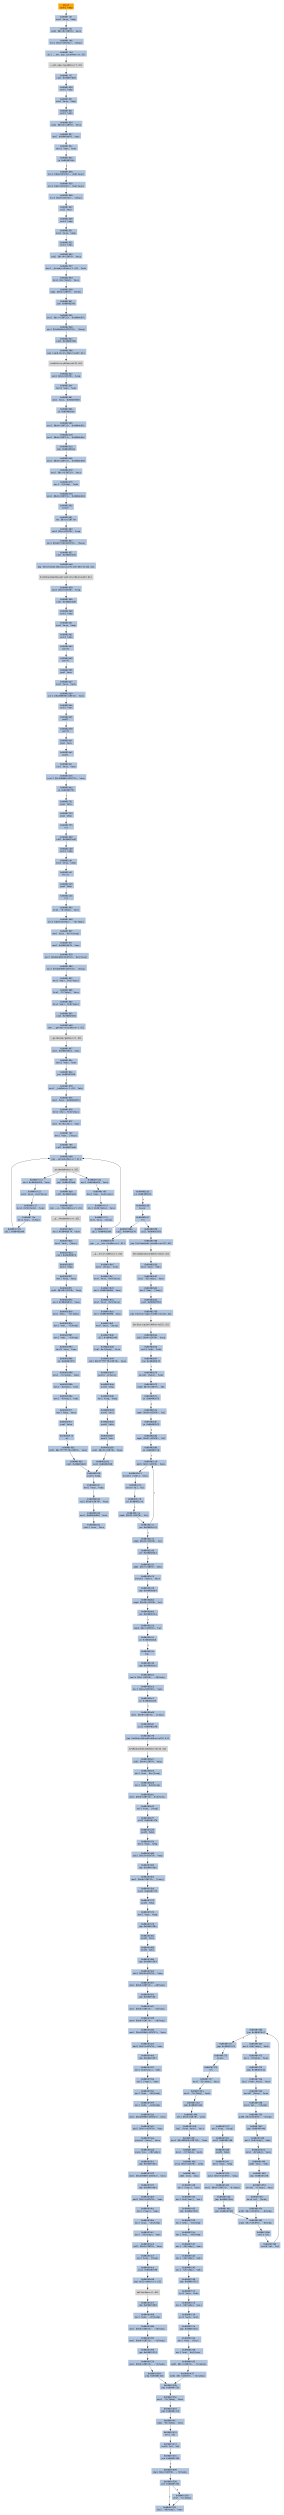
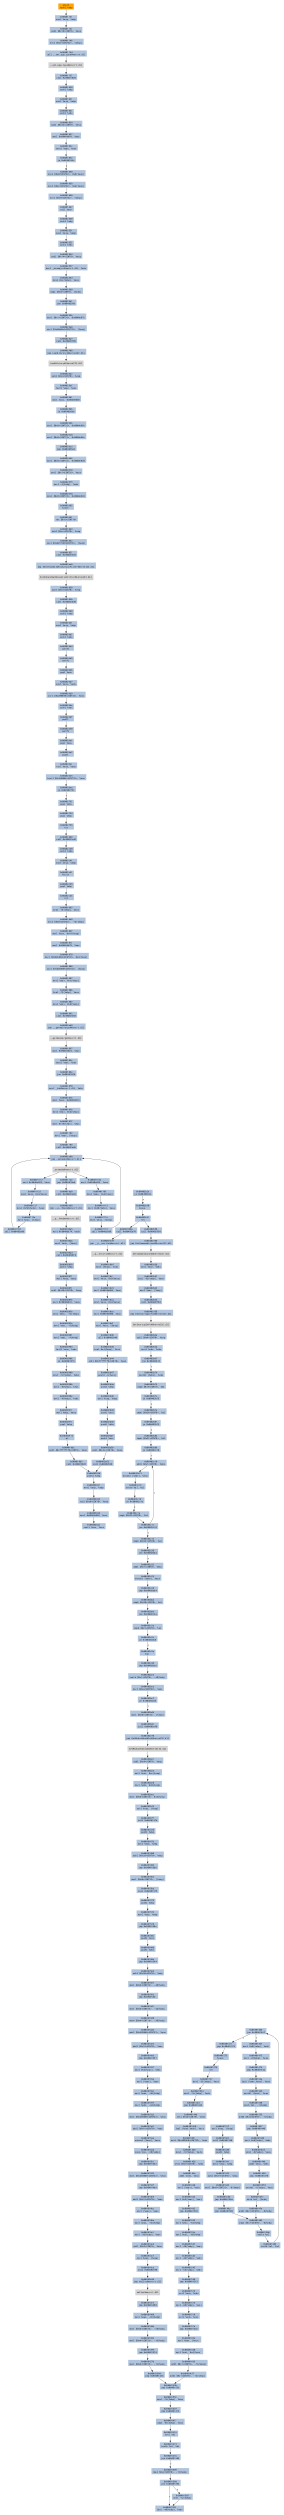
(189, 2344) -> none
